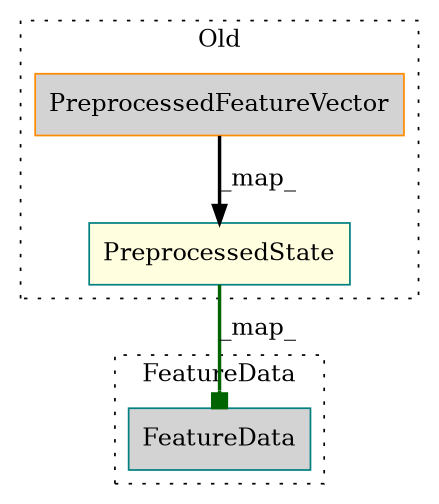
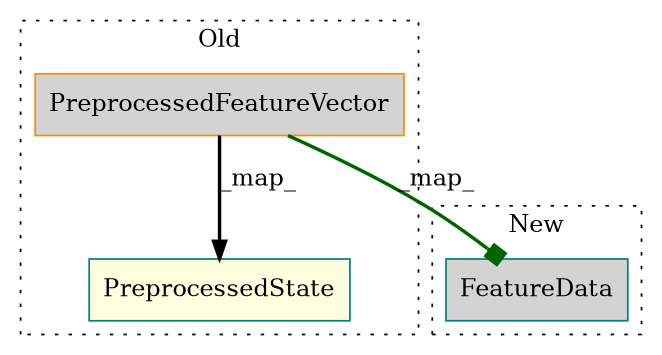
(220, 338) -> (391, 186)
(220, 375) -> (537, 226)
